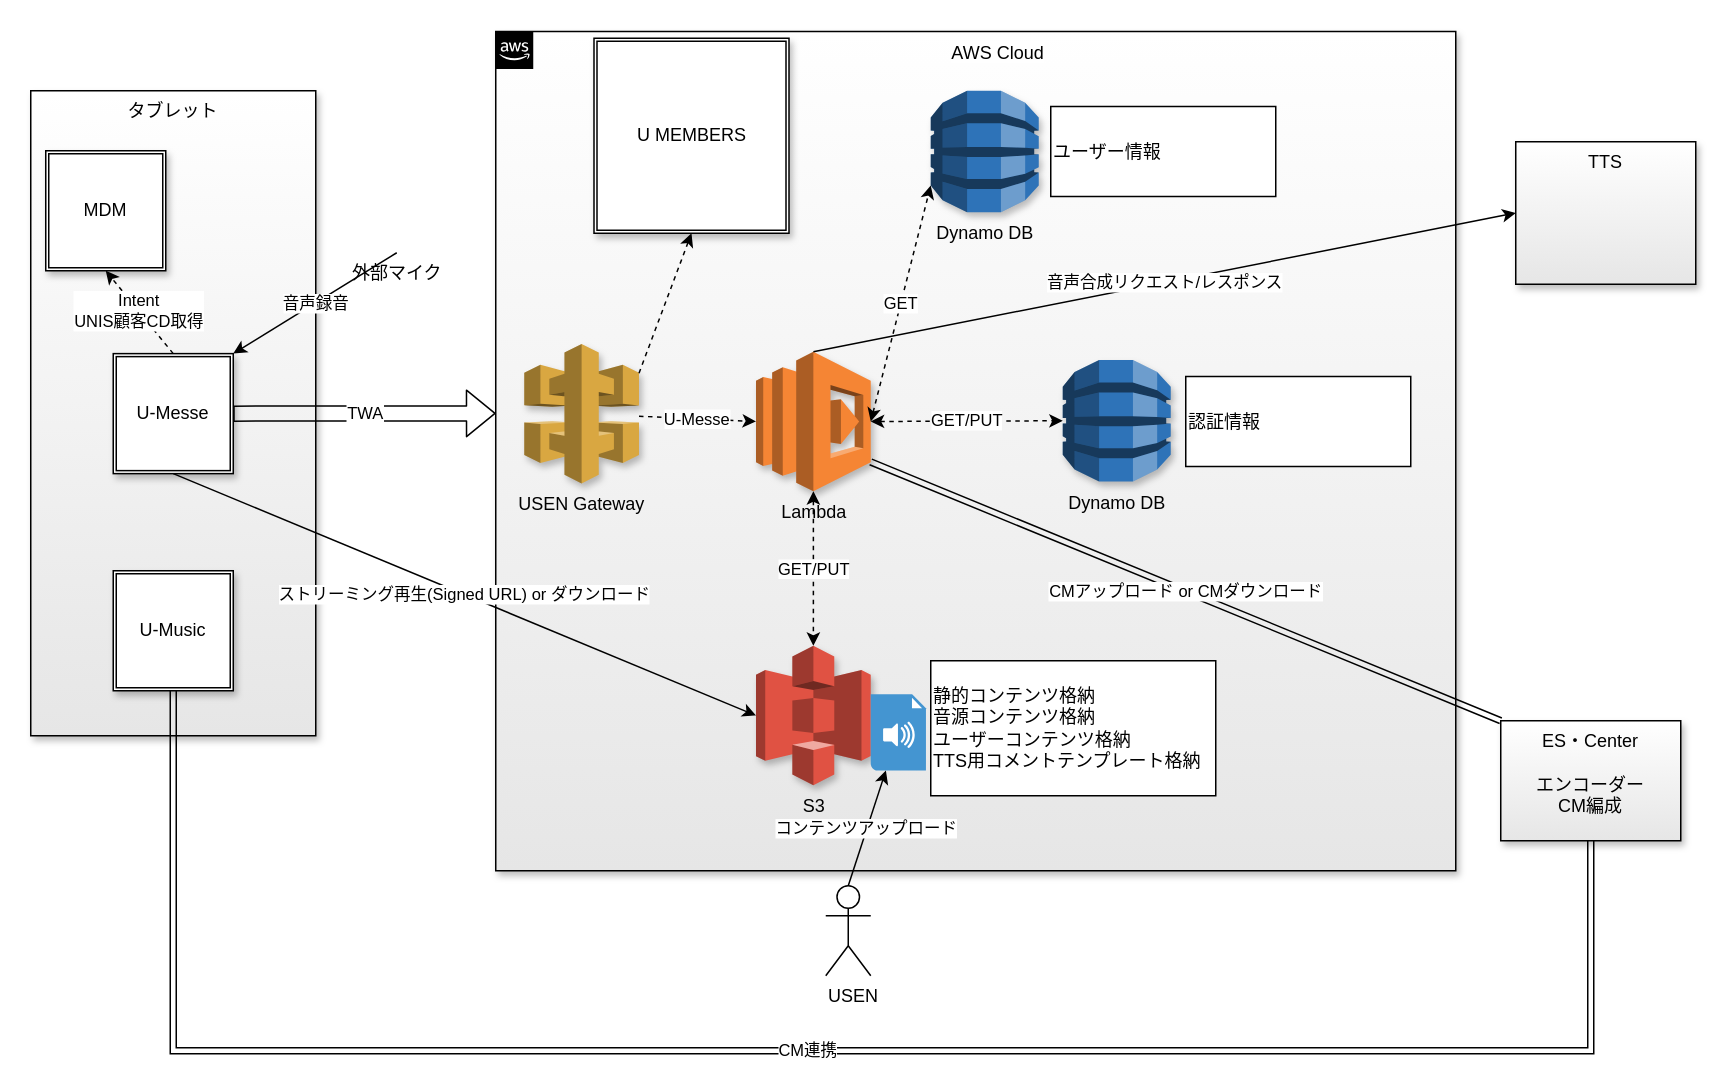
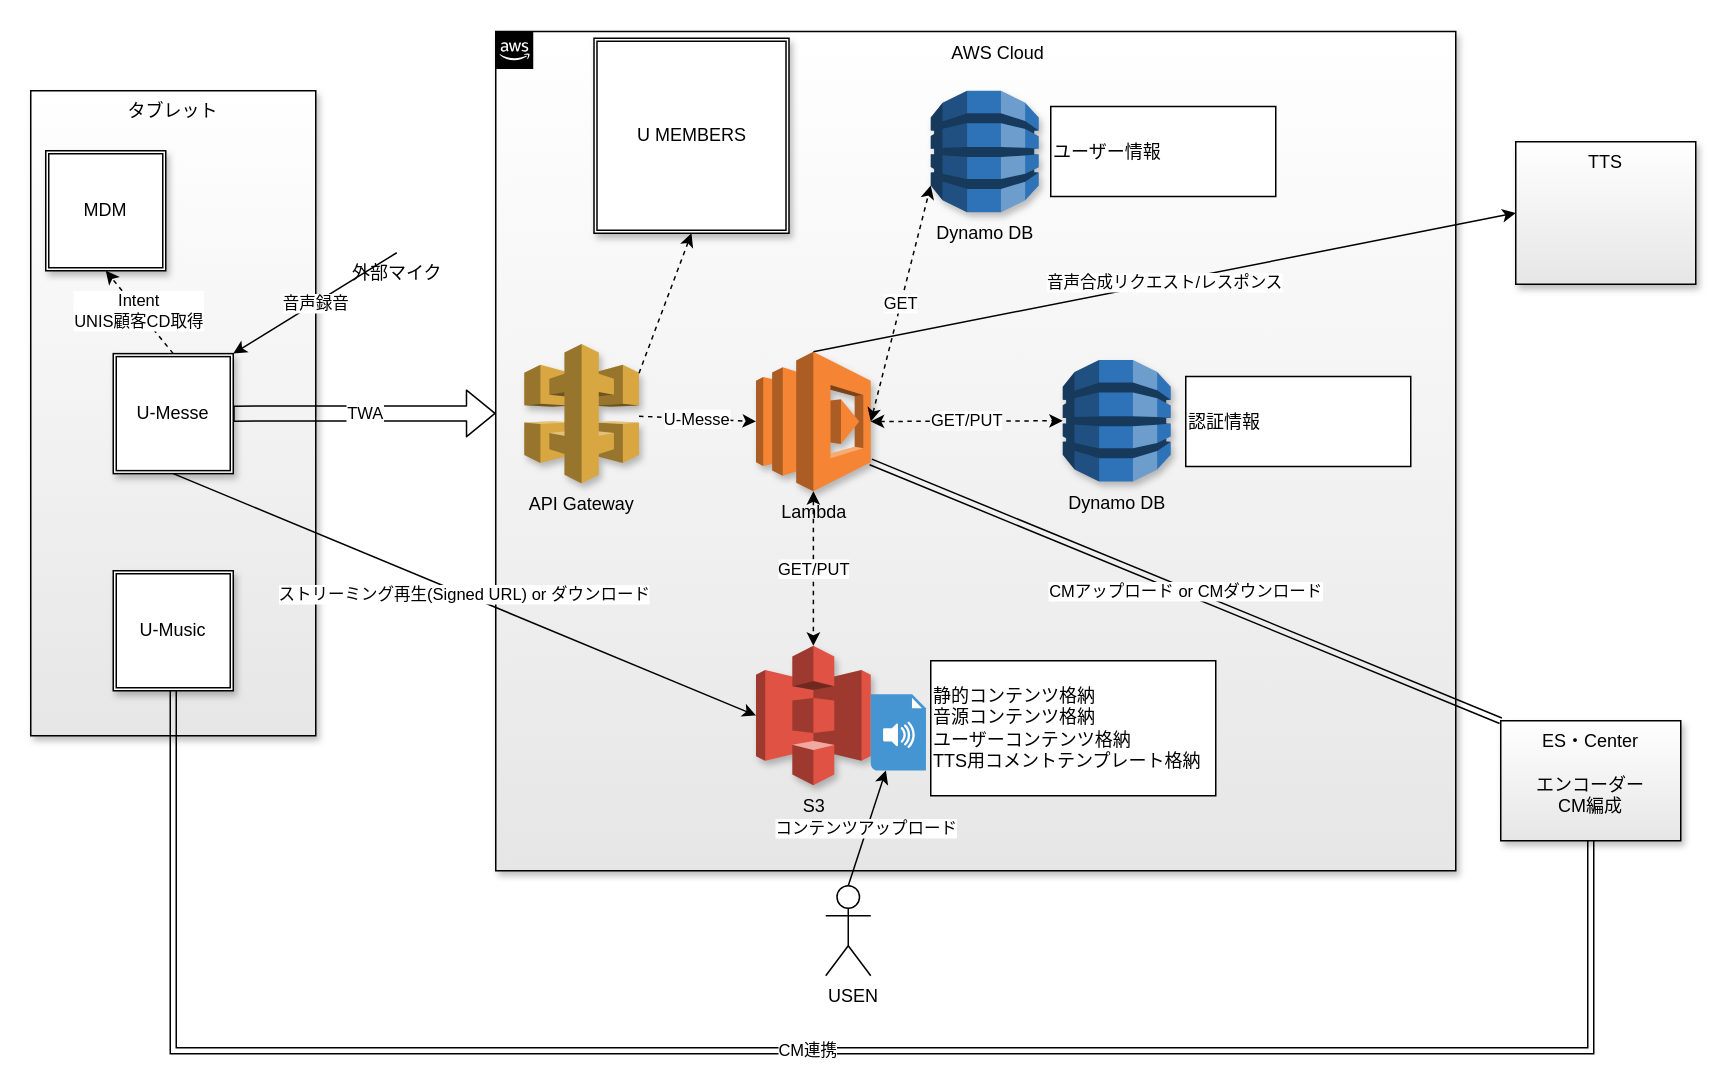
(582, 505) -> (582, 505)
